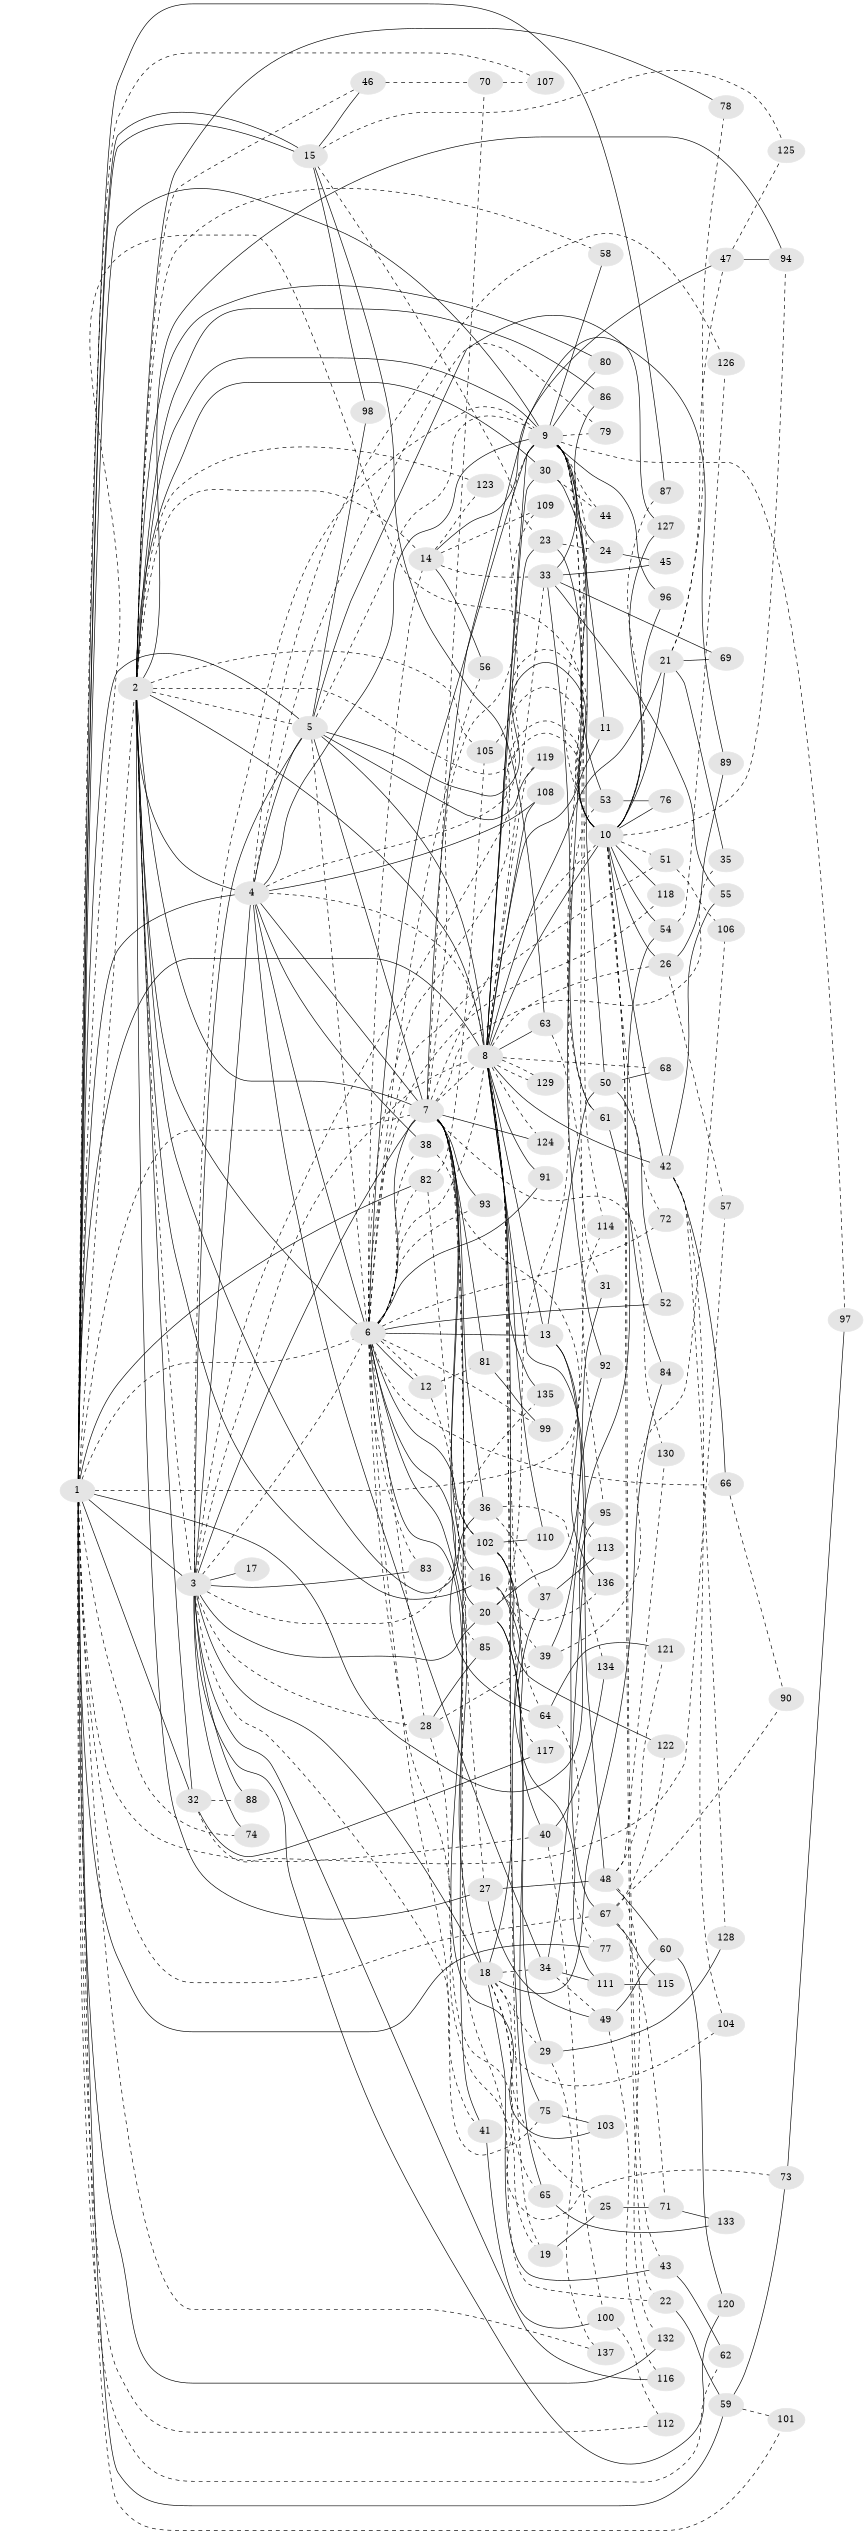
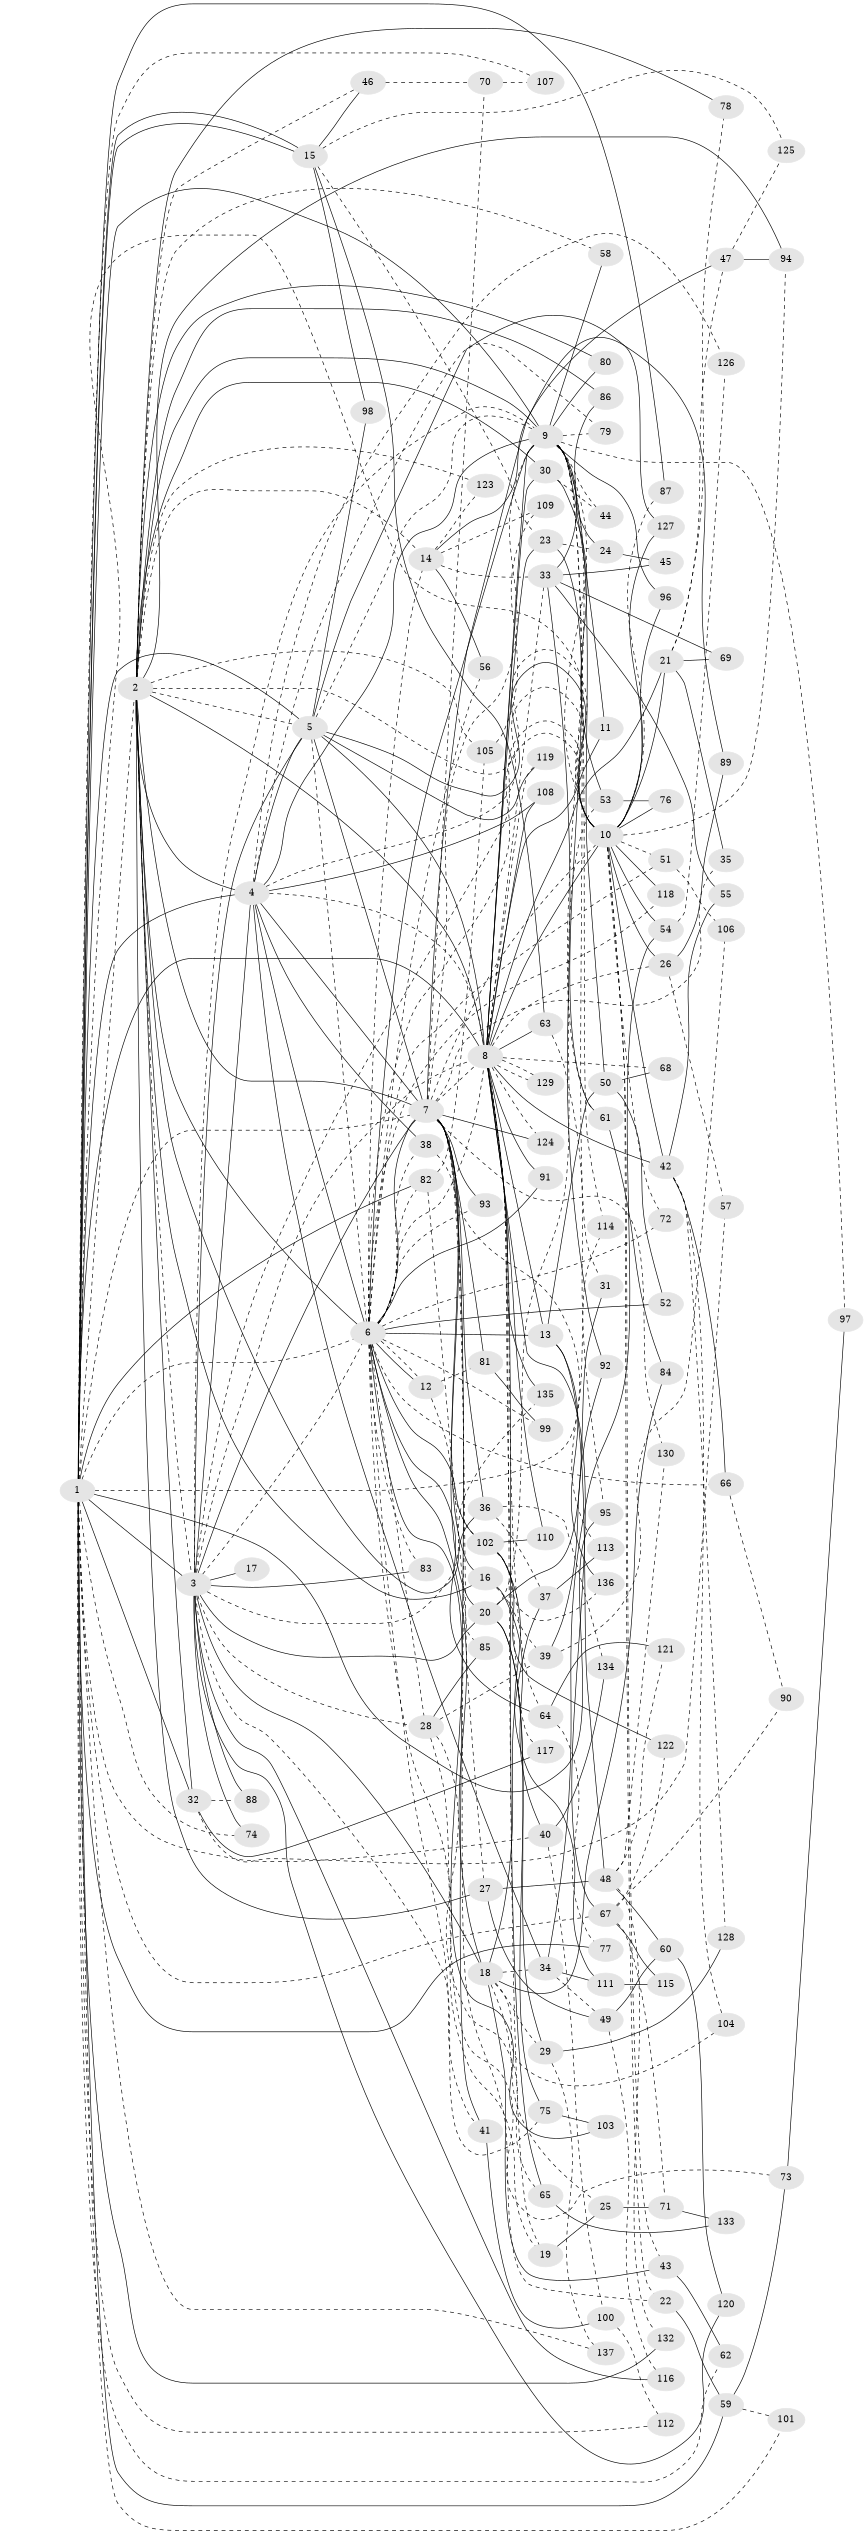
(511, 2087) -> (479, 2025)
